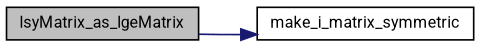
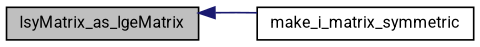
(220, 35) -> (236, 13)
